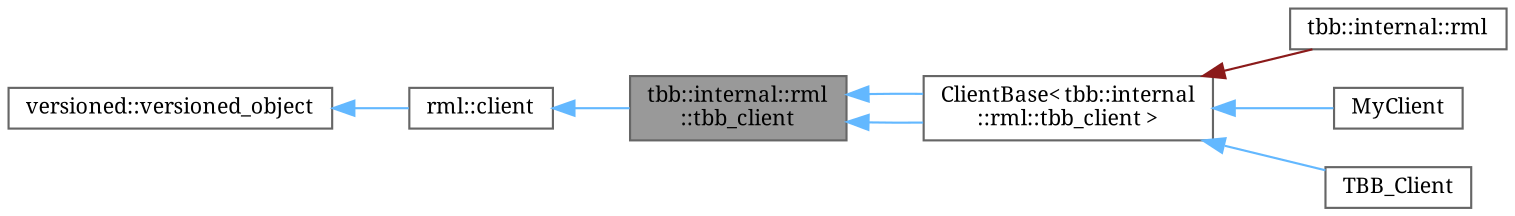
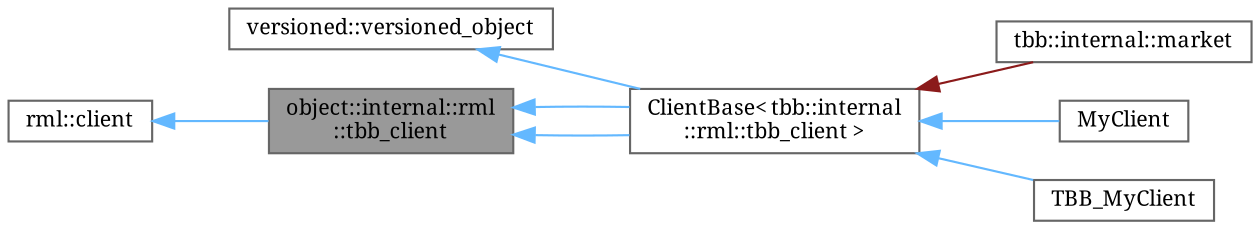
(1398, 29) -> (1124, 42)
(382, 108) -> (569, 72)
(738, 108) -> (391, 121)
(1398, 188) -> (1124, 200)
